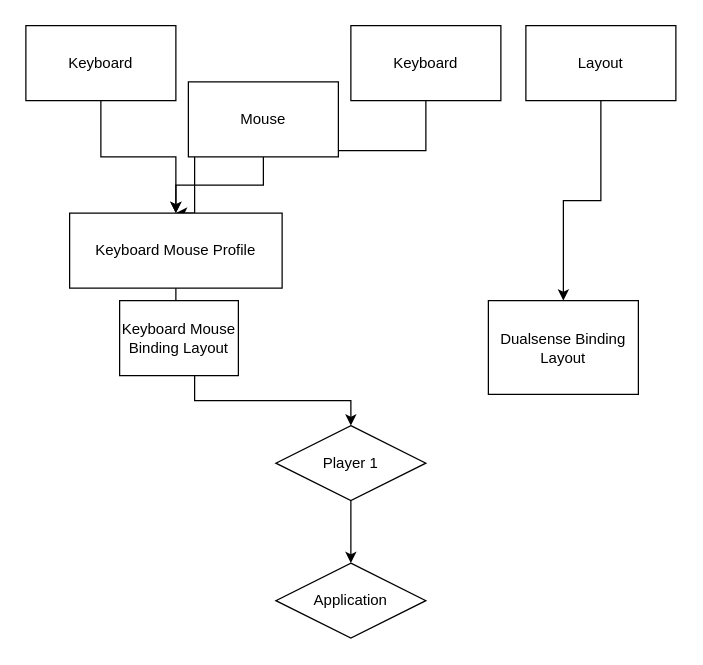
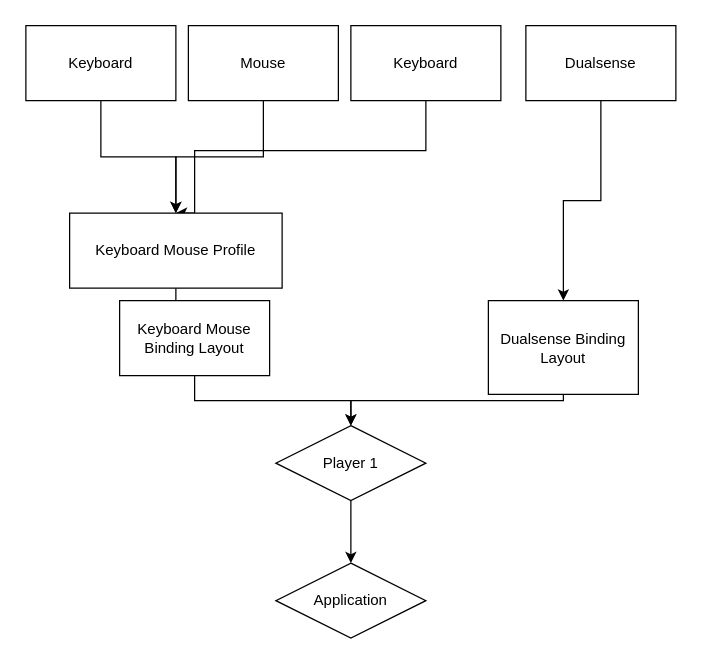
(601, 63) -> (601, 63)
(263, 119) -> (263, 63)
(179, 338) -> (194, 338)
none -> (461, 401)
